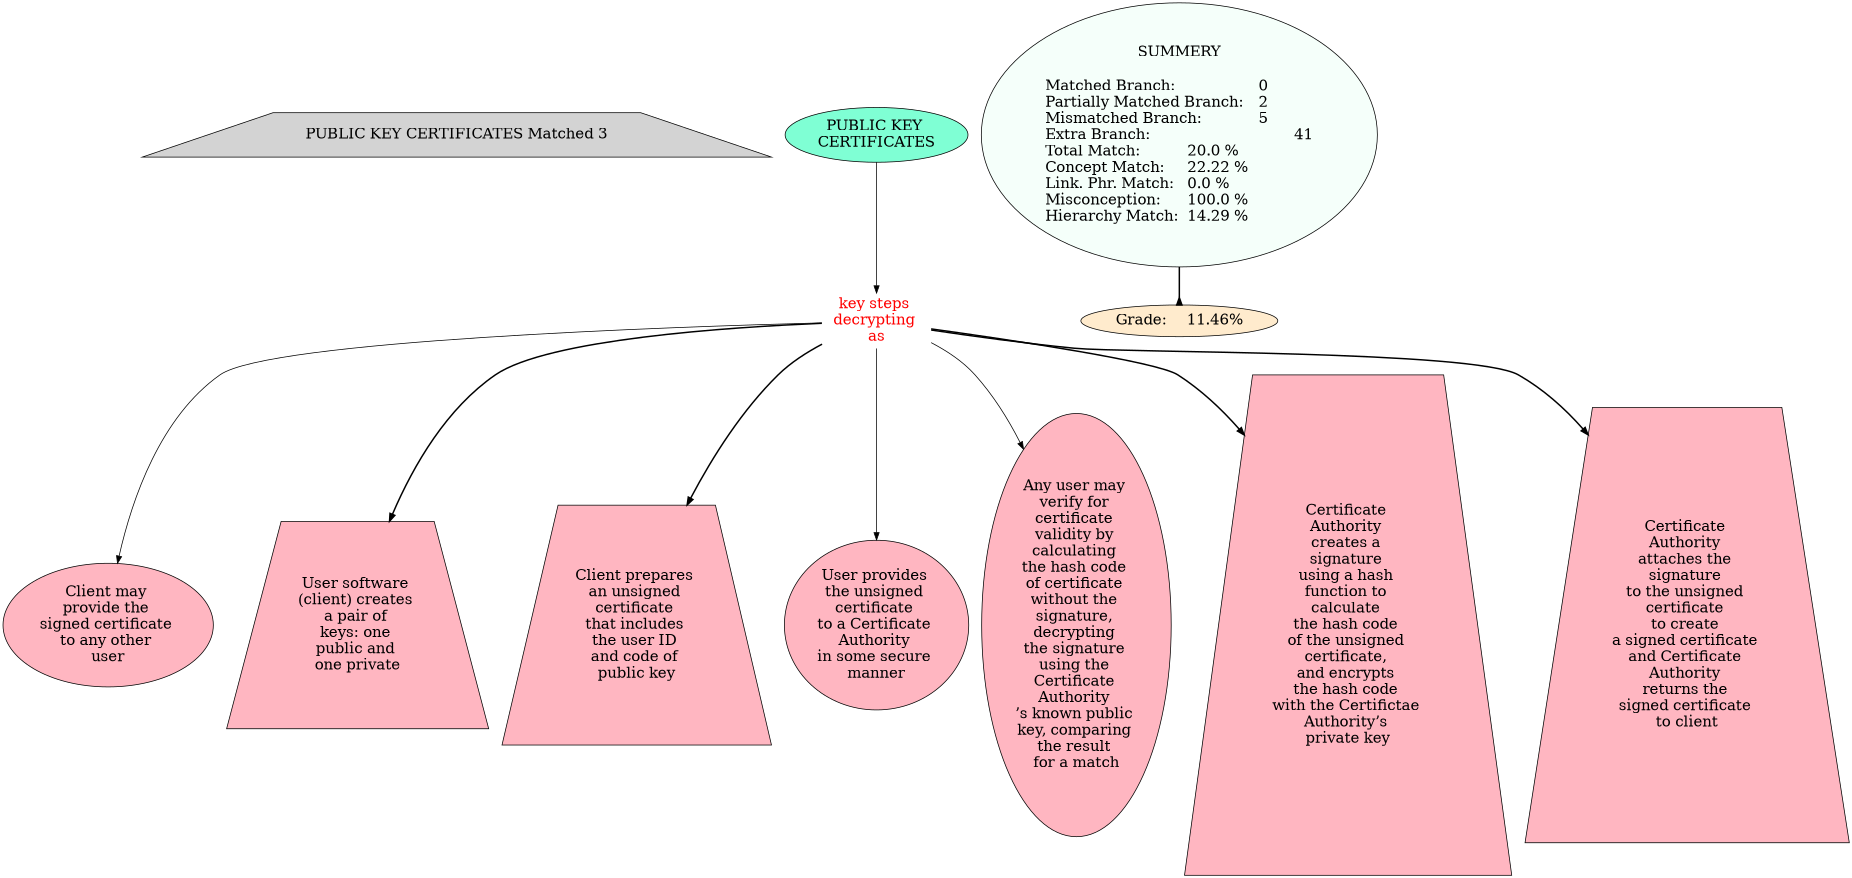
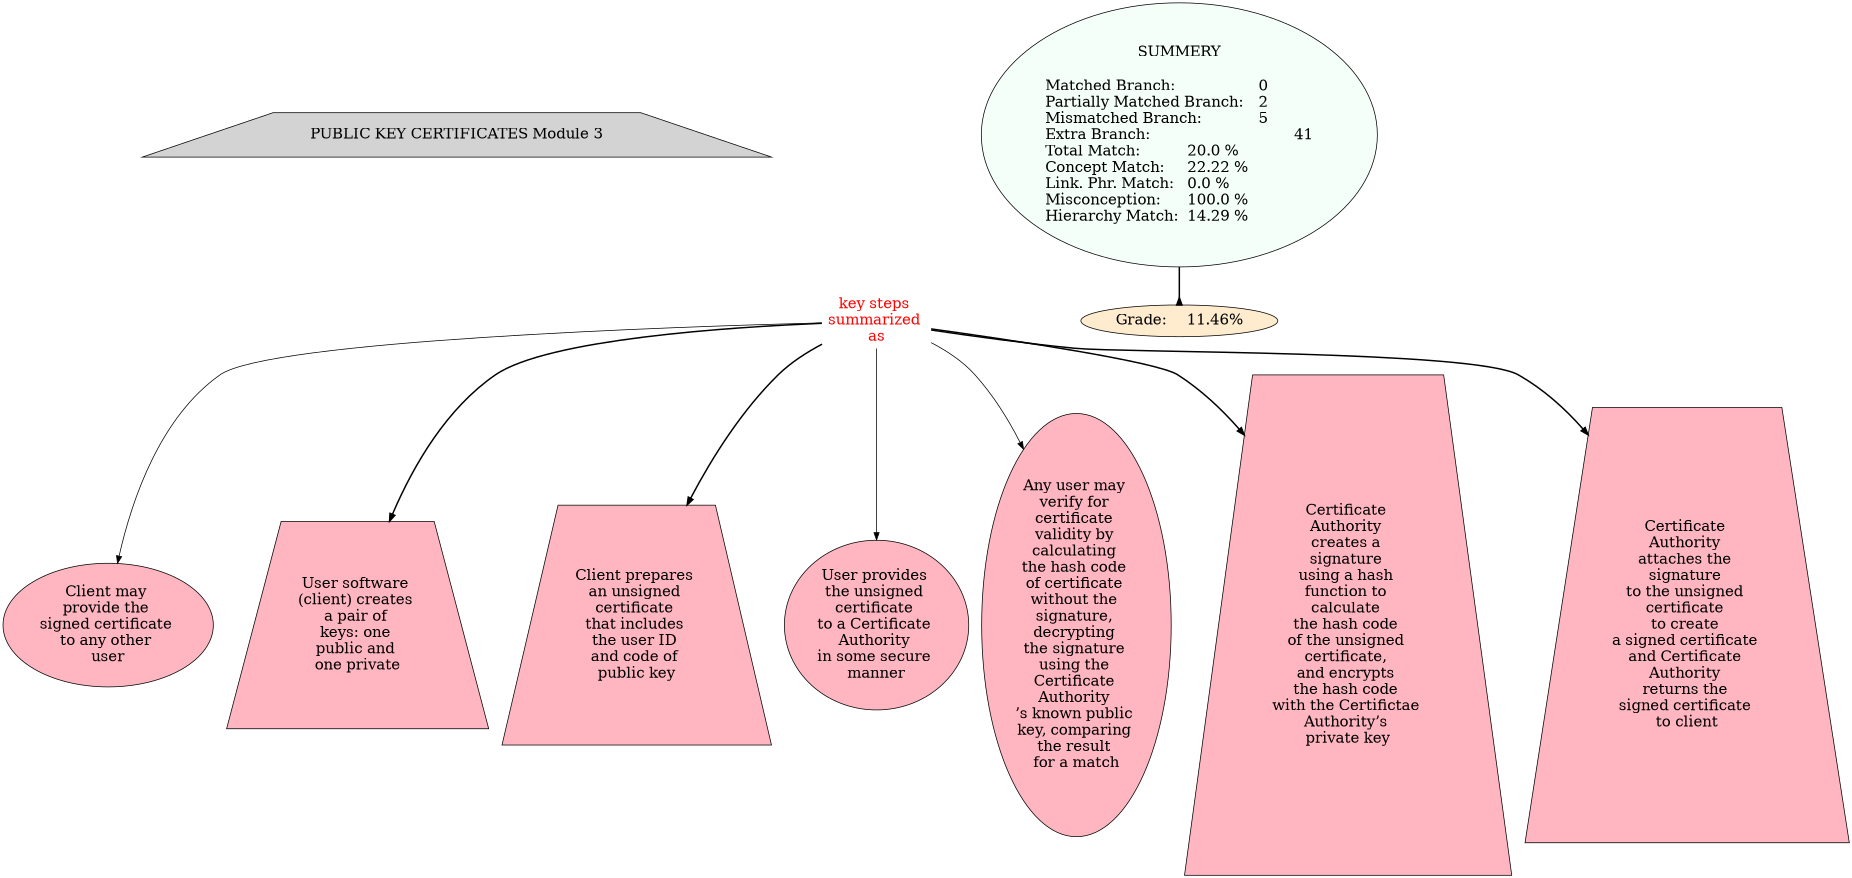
(457, 135) -> (457, 135)
(877, 135) -> none
(877, 321) -> (877, 321)
